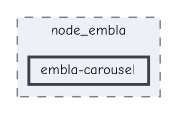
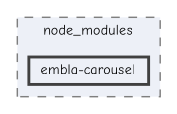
(89, 31) -> (89, 31)
